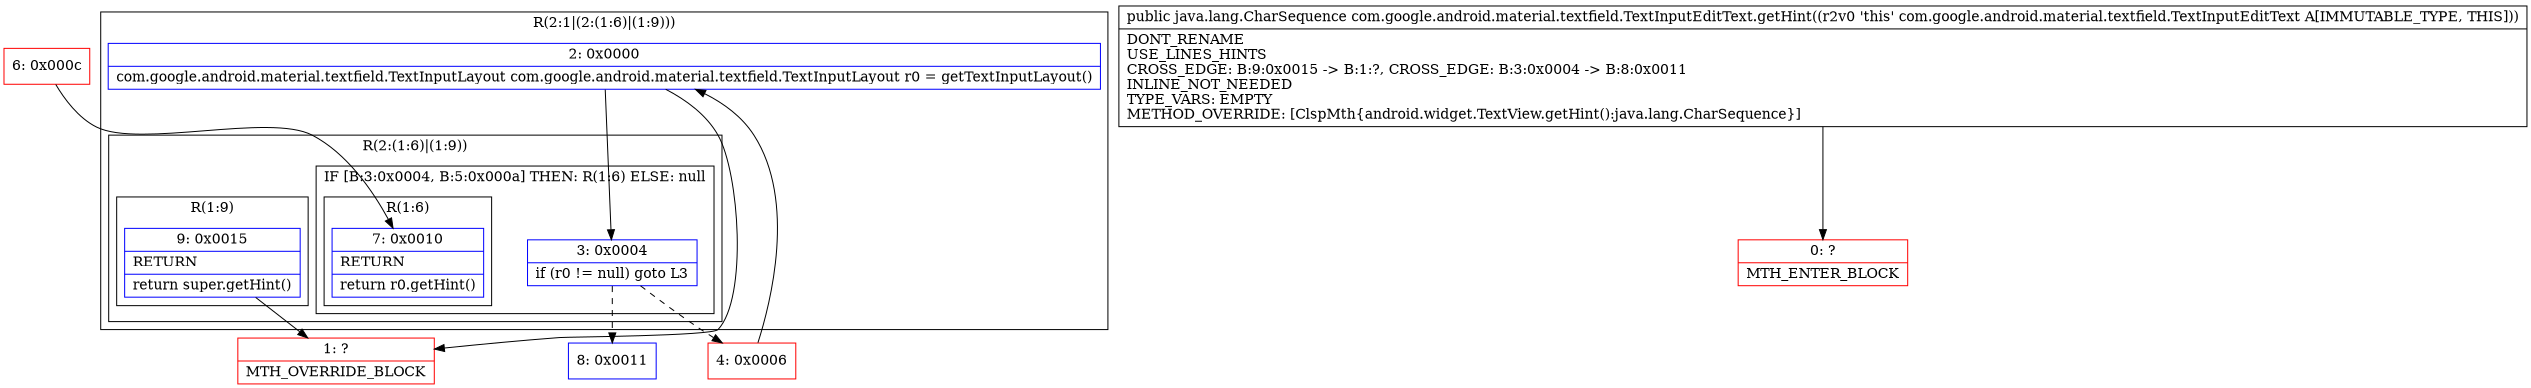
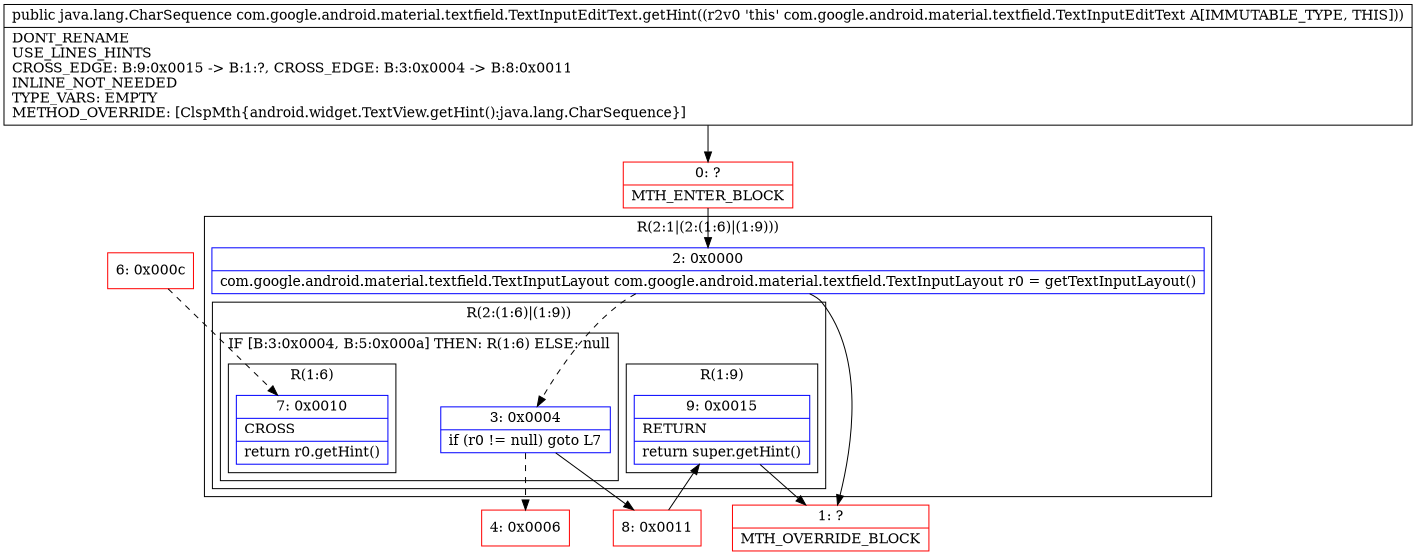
(232, 129) -> (227, 346)
(608, 160) -> (583, 340)
(776, 205) -> (708, 223)
(372, 262) -> (270, 429)
(612, 274) -> (526, 441)
(612, 307) -> (585, 475)
(612, 361) -> (657, 528)
none -> (687, 482)
